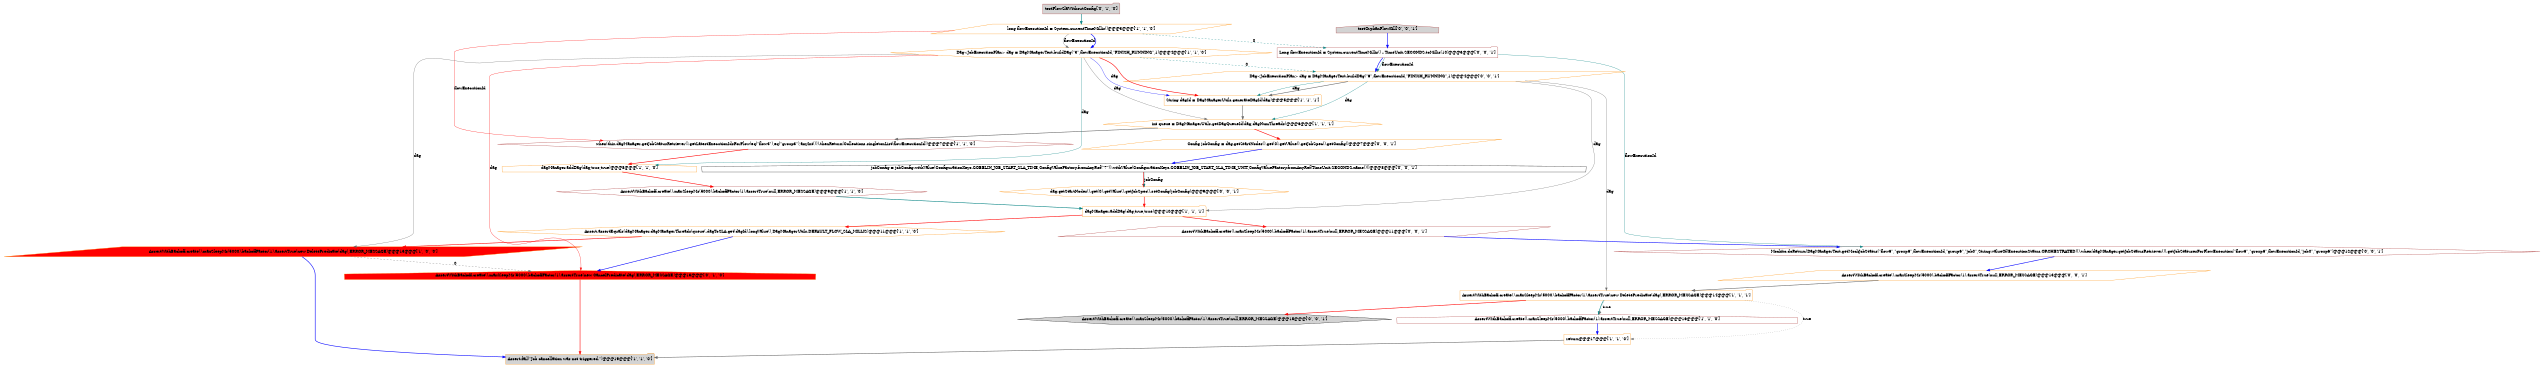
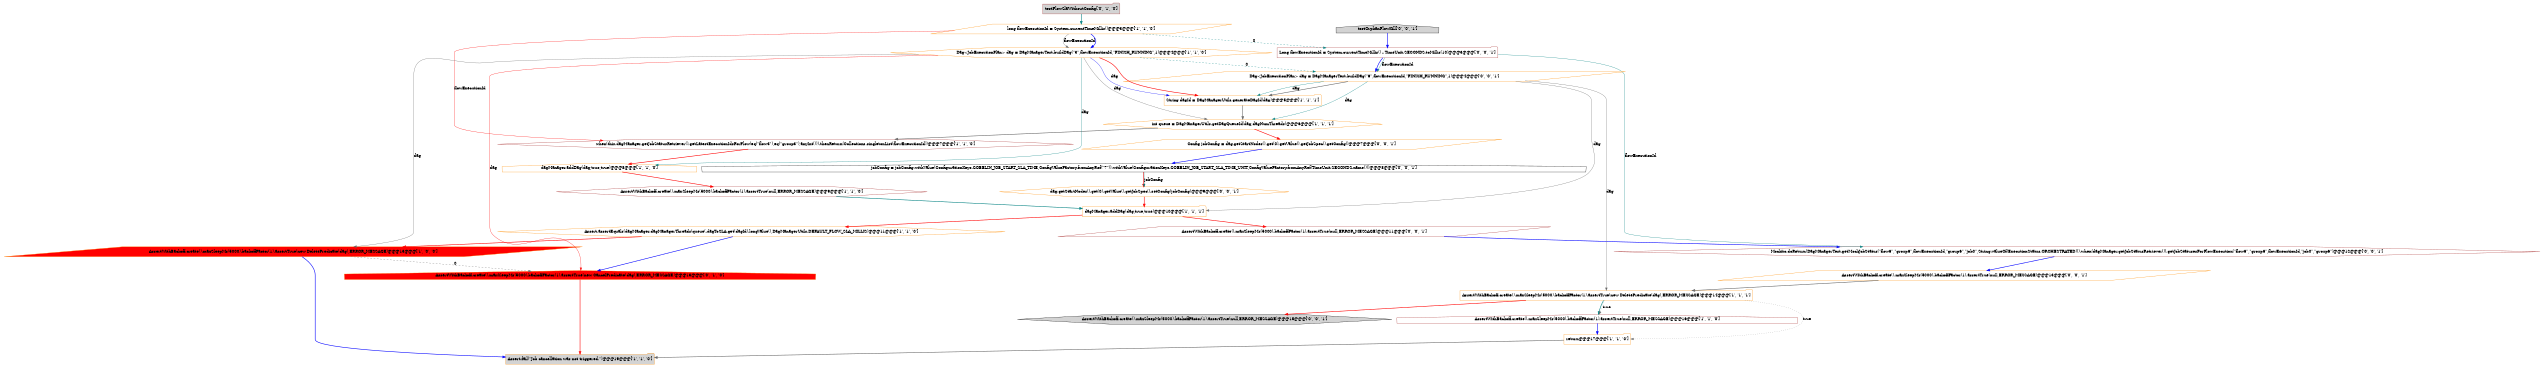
(1387, 29) -> (1387, 29)
